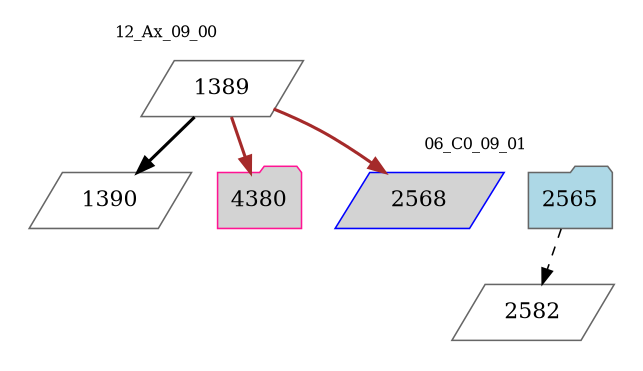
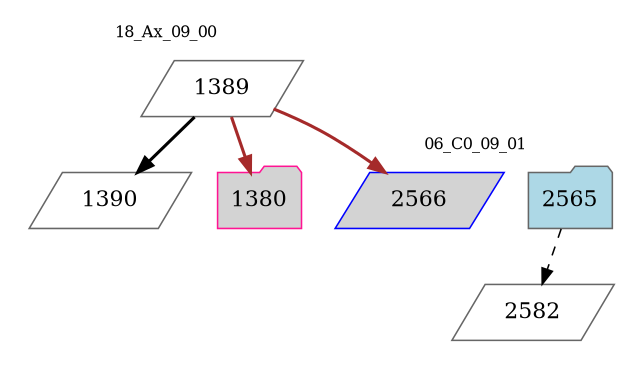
(166, 33) -> (166, 33)
(260, 200) -> (260, 200)
(420, 200) -> (420, 200)
